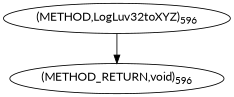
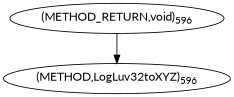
(117, 44) -> (117, 44)
